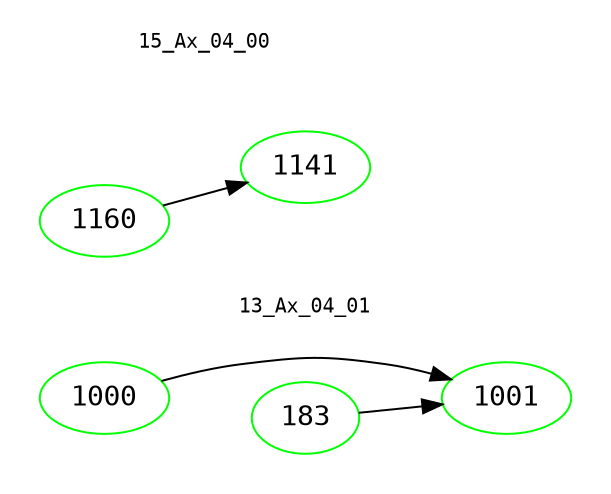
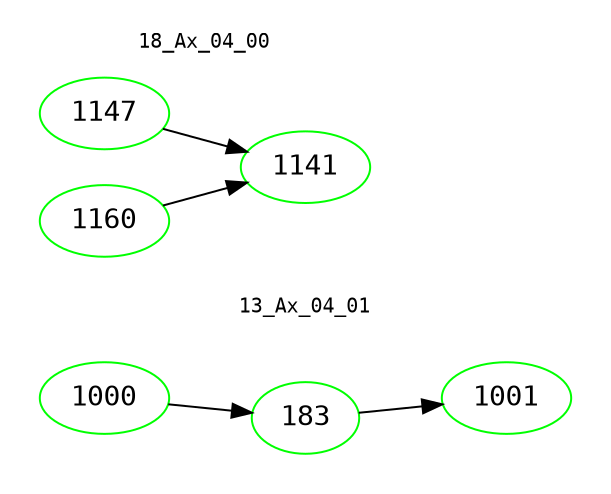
(205, 43) -> (205, 43)
none -> (104, 113)
(296, 359) -> (200, 408)
